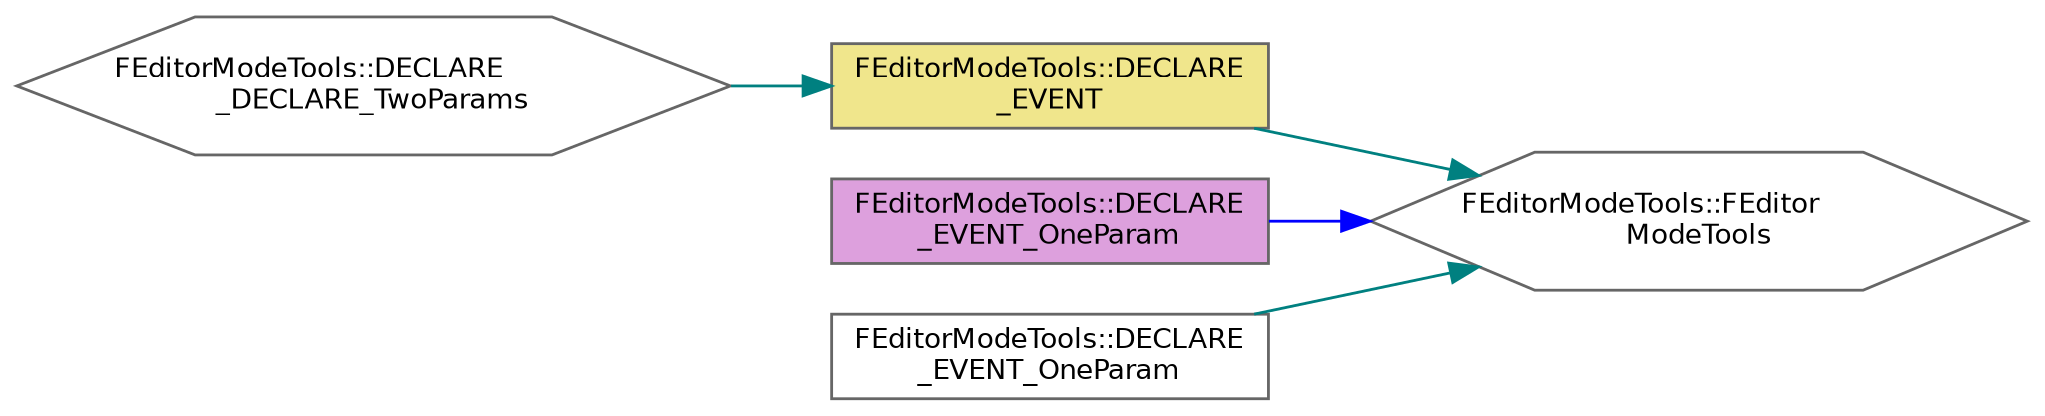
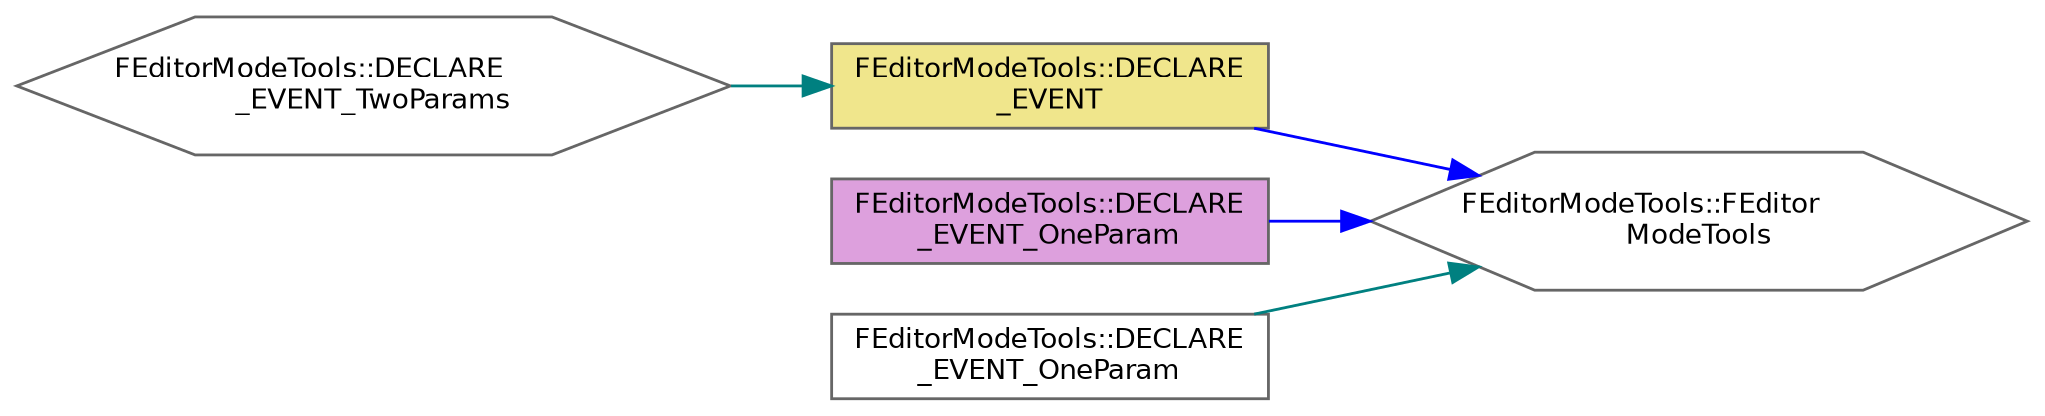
(374, 86) -> (374, 86)
(1352, 149) -> (1352, 149)
